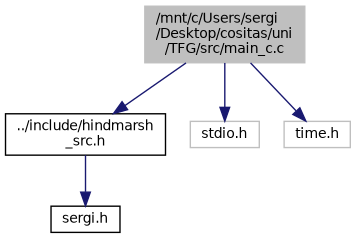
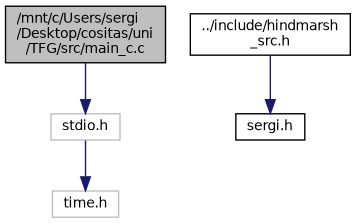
(225, 34) -> (86, 34)
(155, 84) -> none
(273, 87) -> (86, 159)
